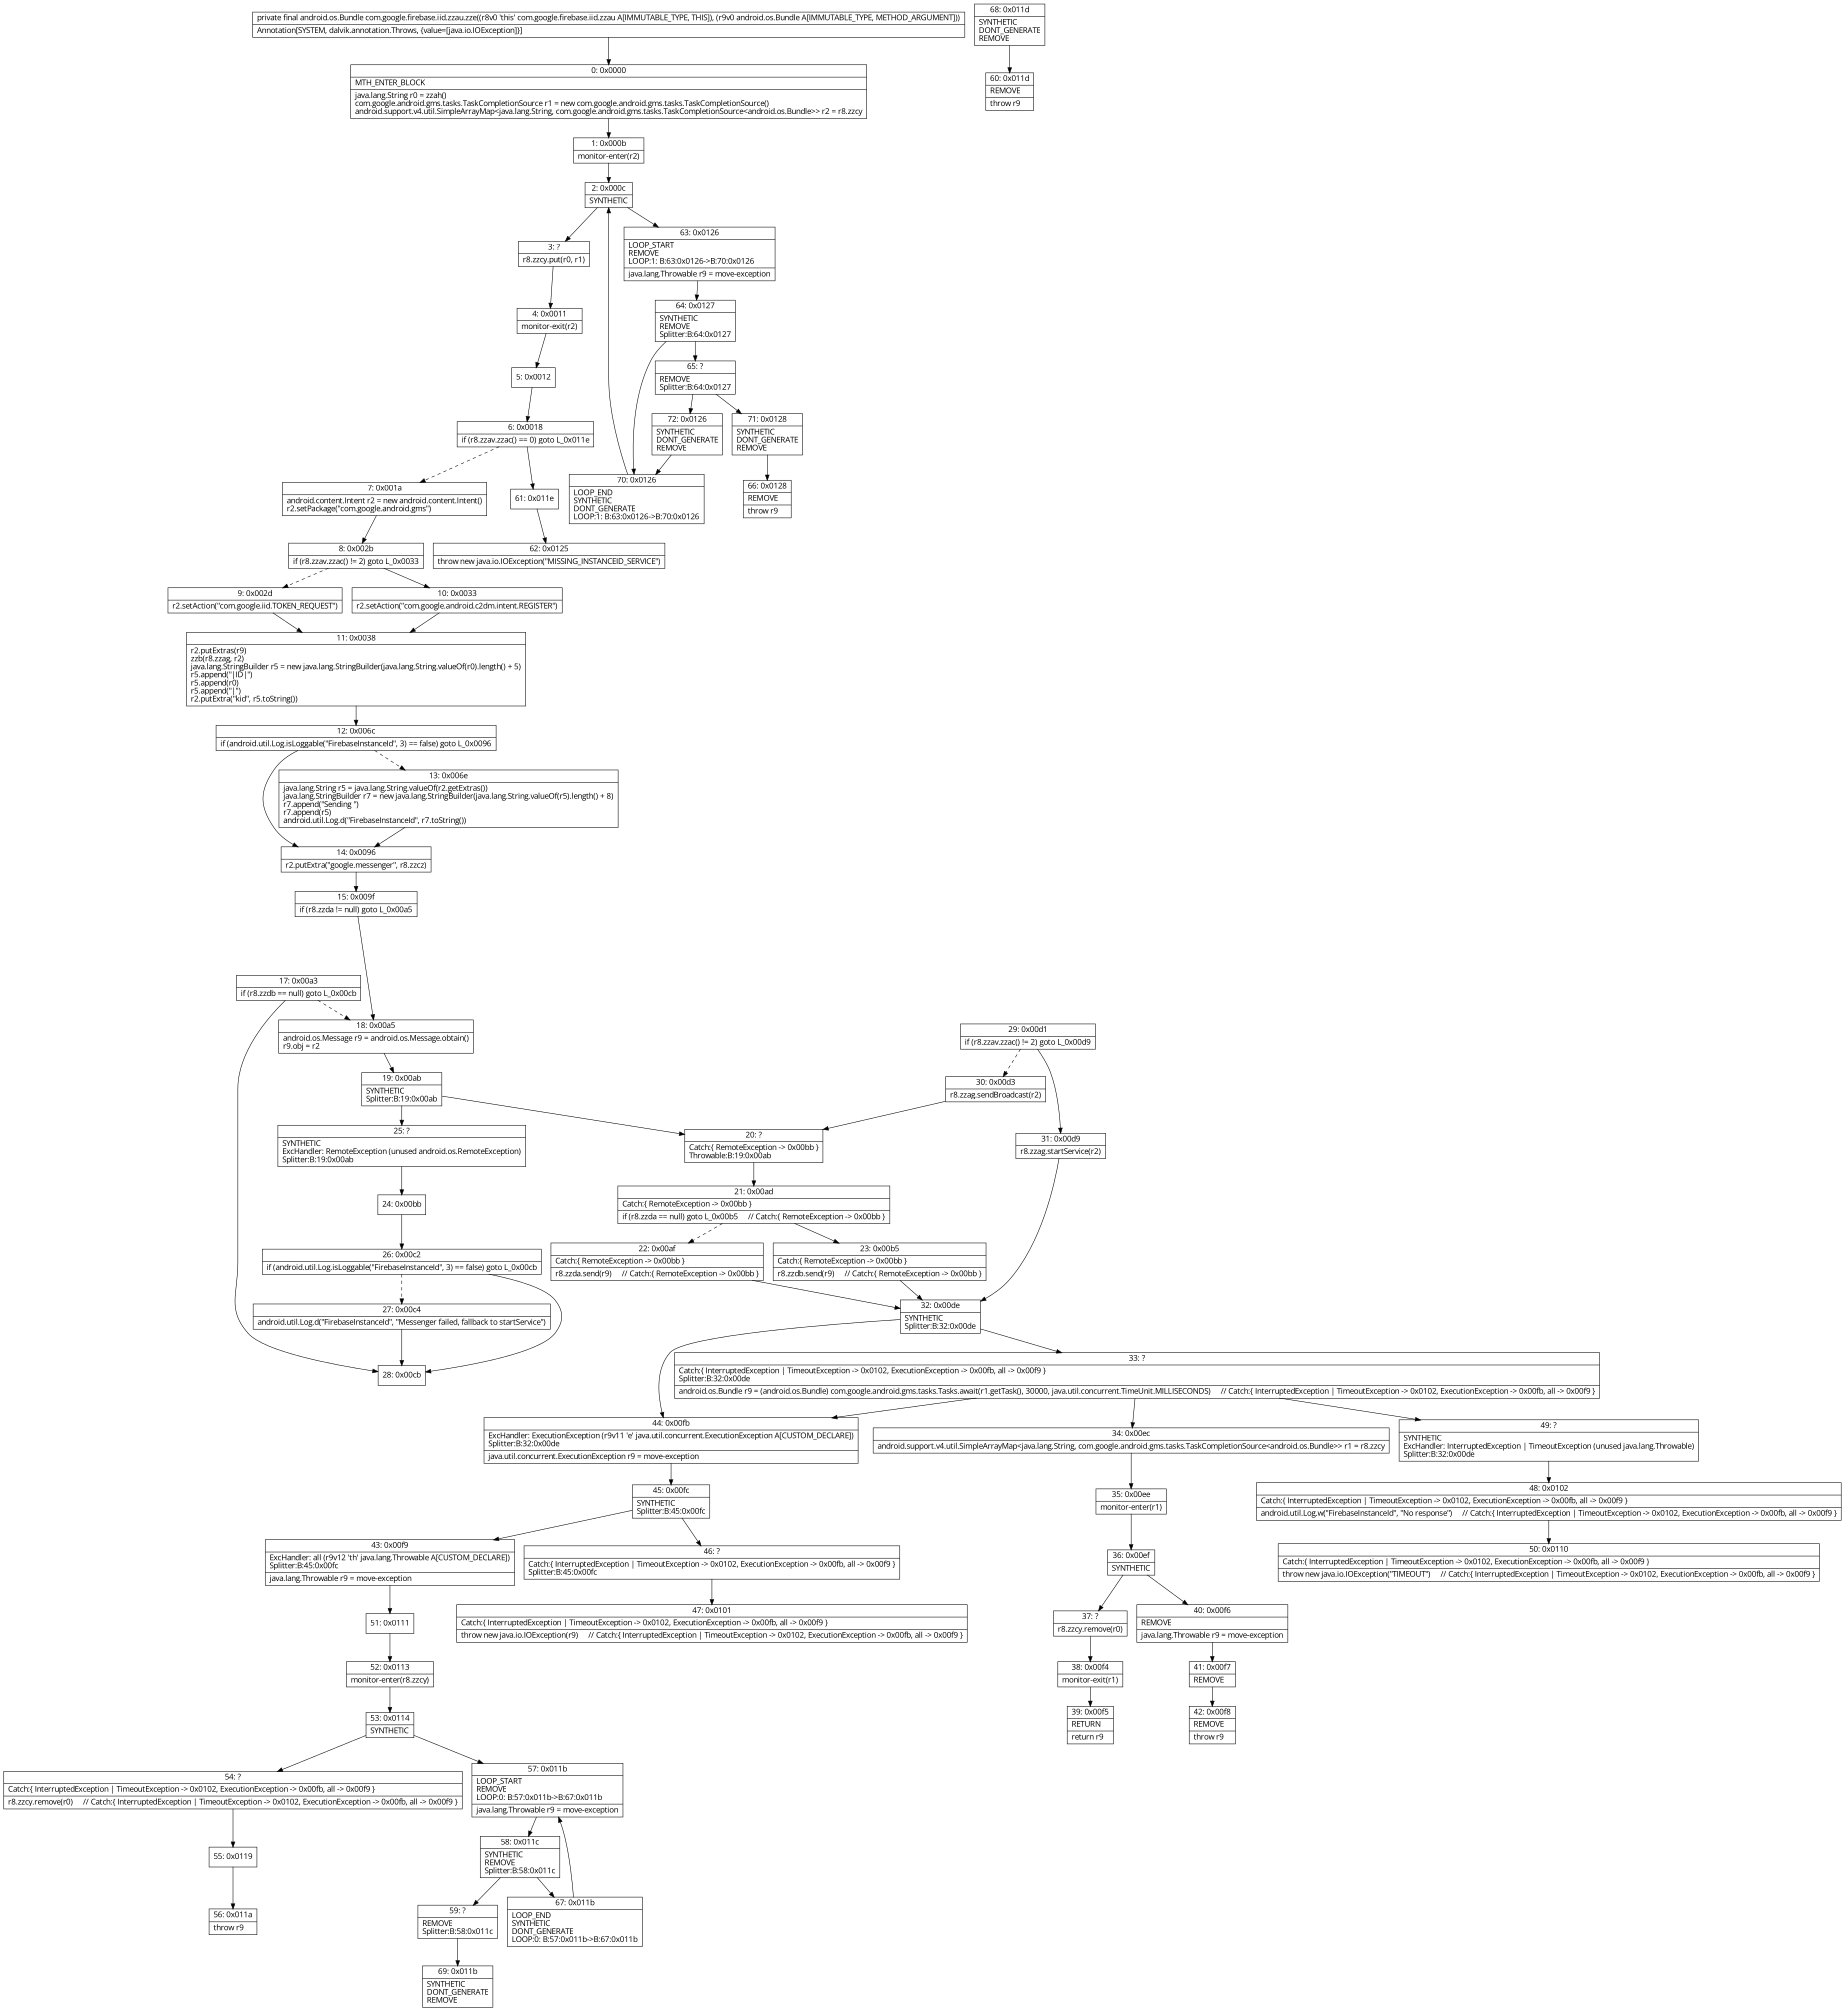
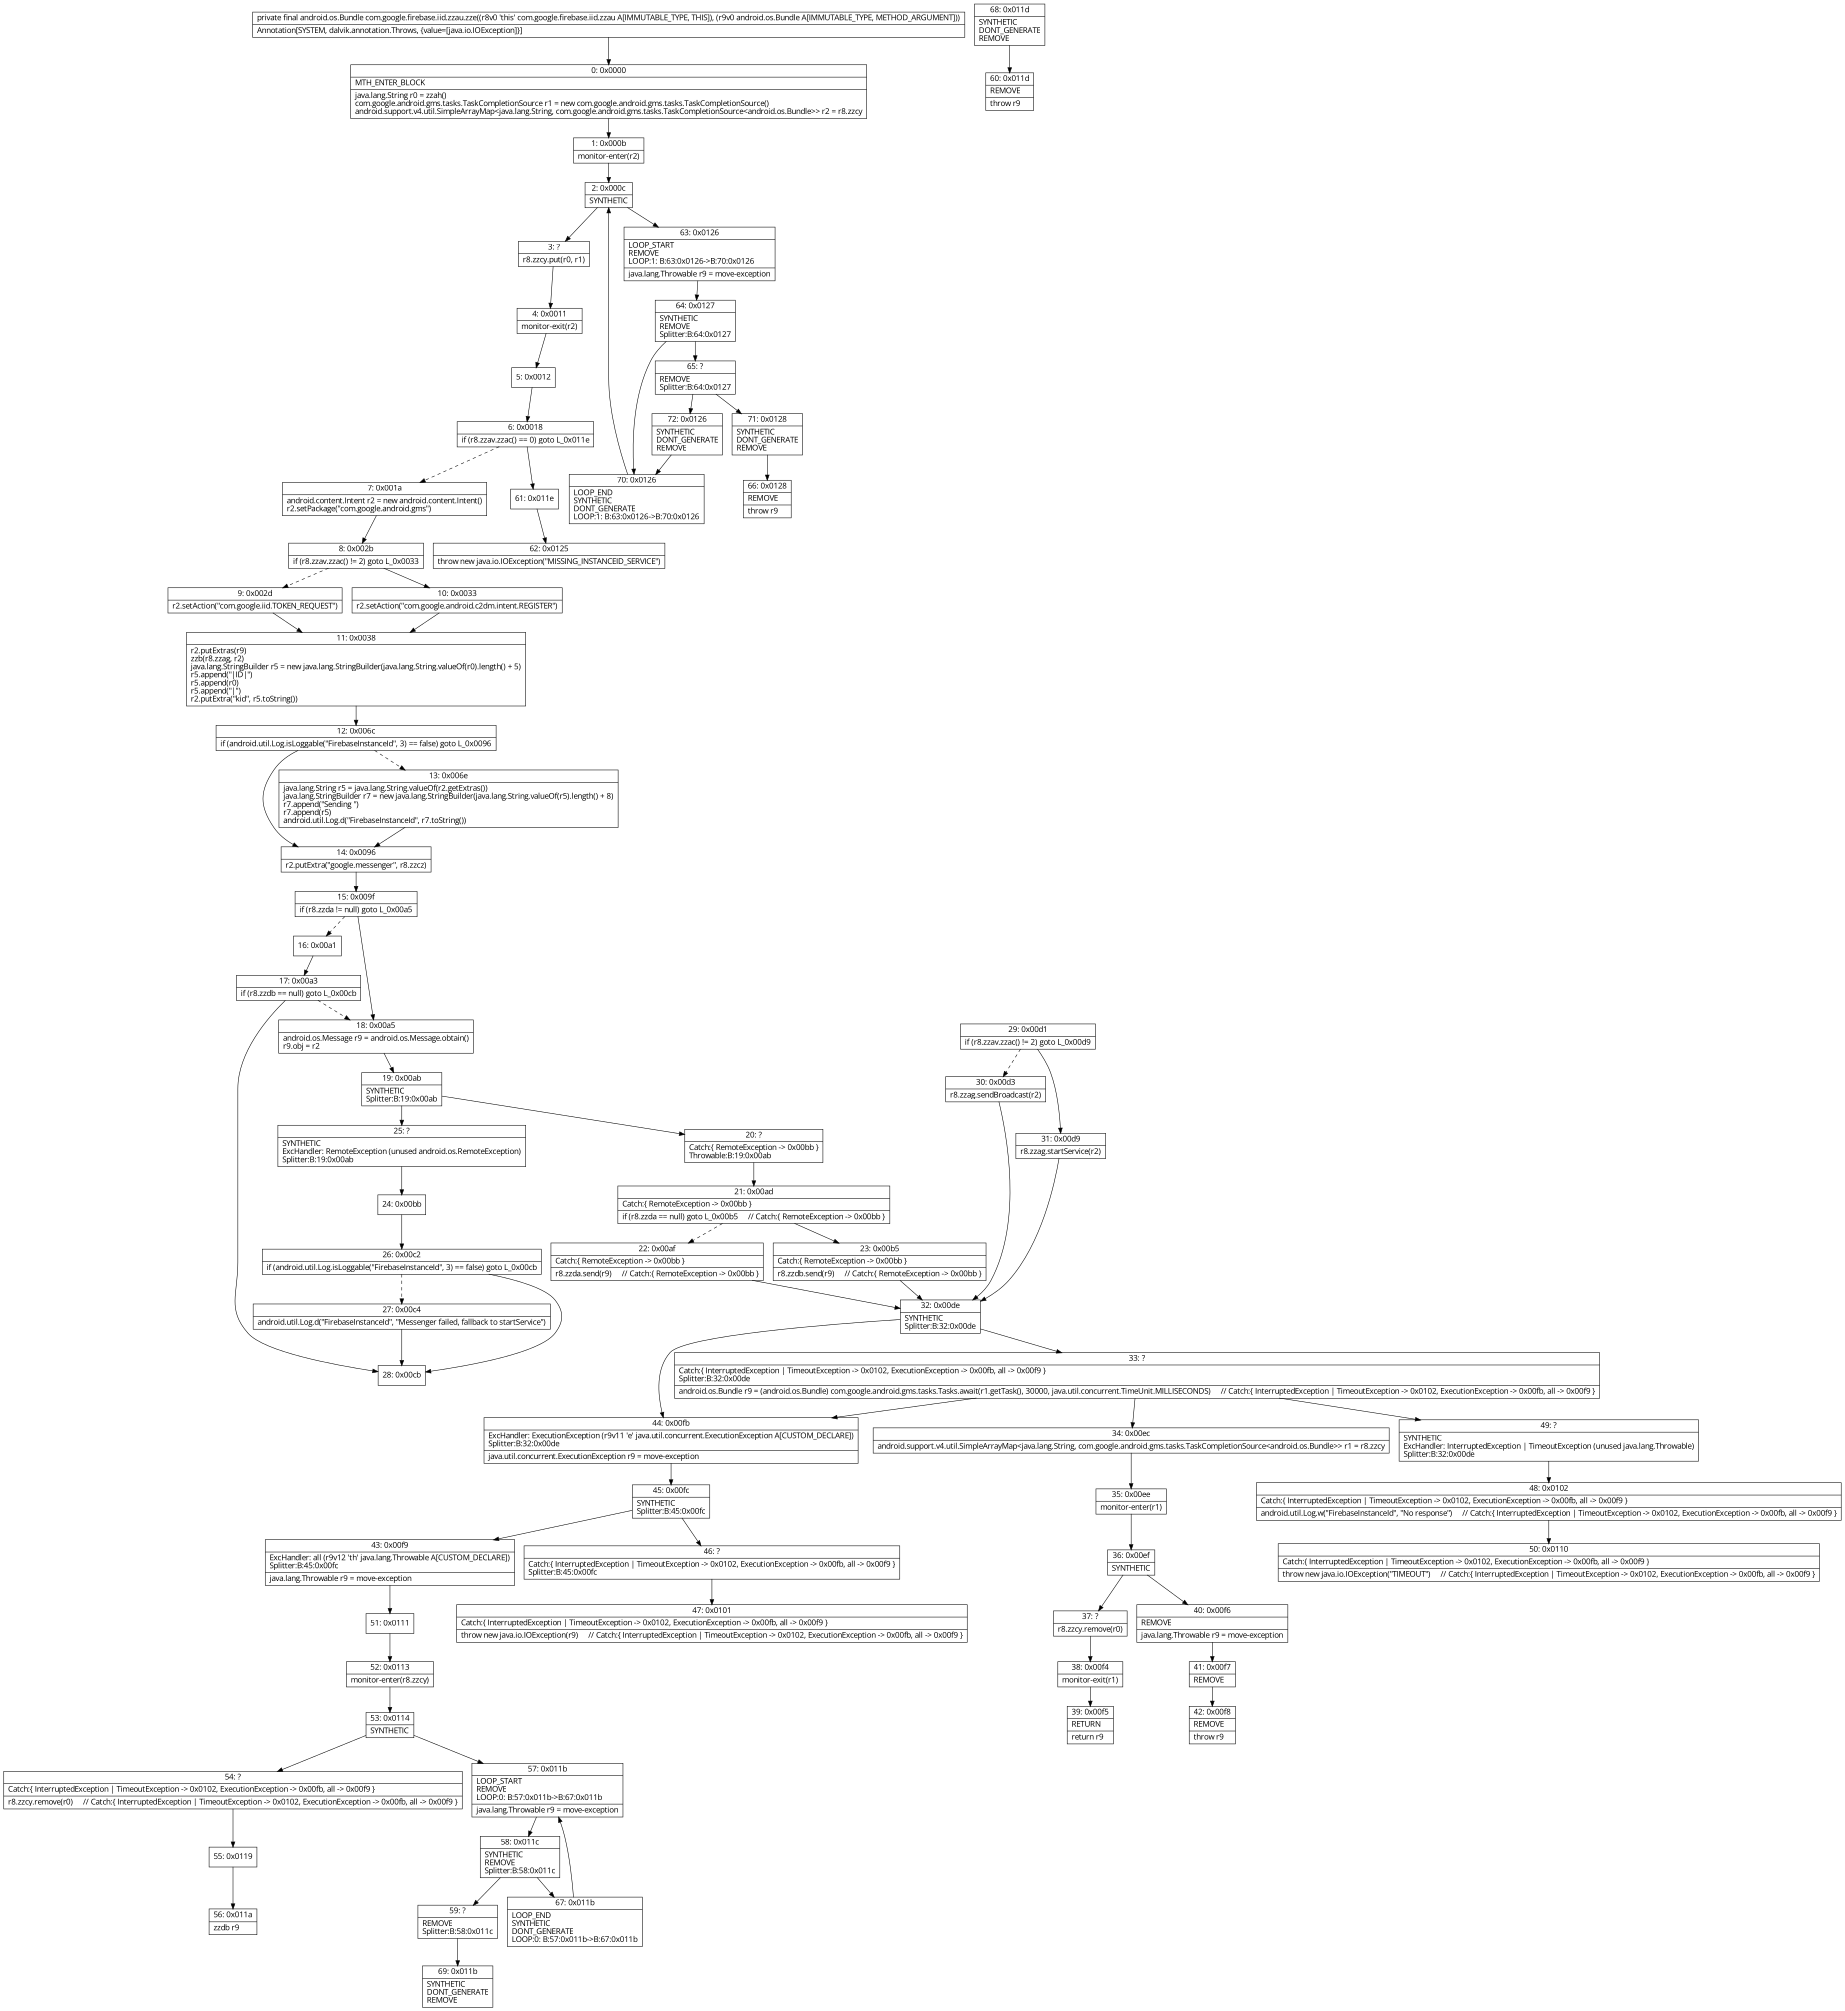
none -> (317, 946)
(887, 1115) -> (1010, 1203)
(229, 1928) -> (227, 1928)
